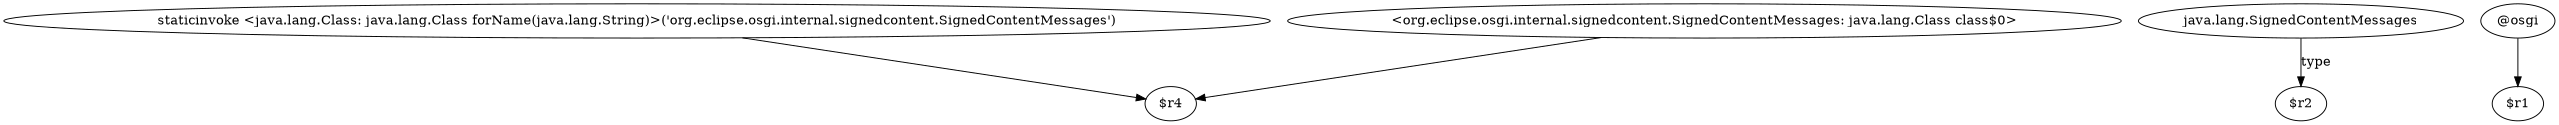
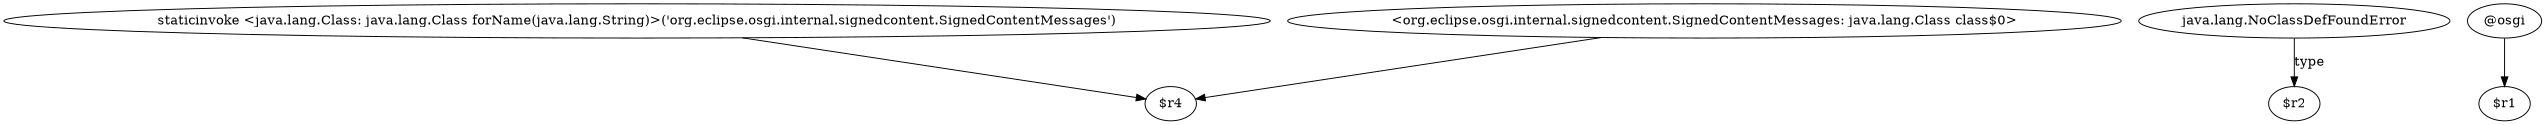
(2301, 21) -> (2294, 21)
